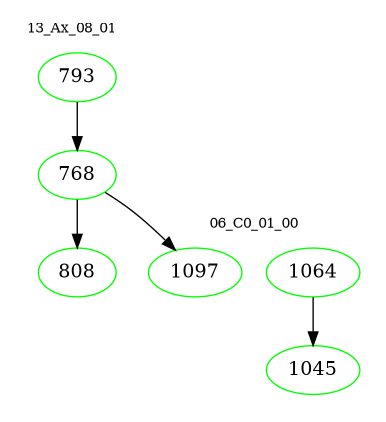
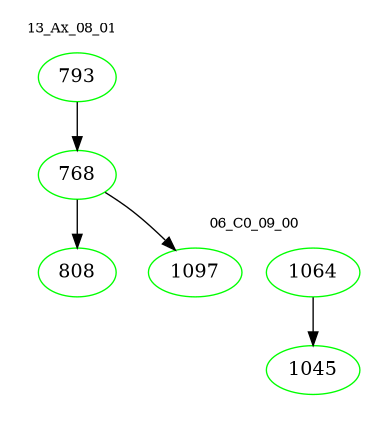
(254, 224) -> (254, 224)
